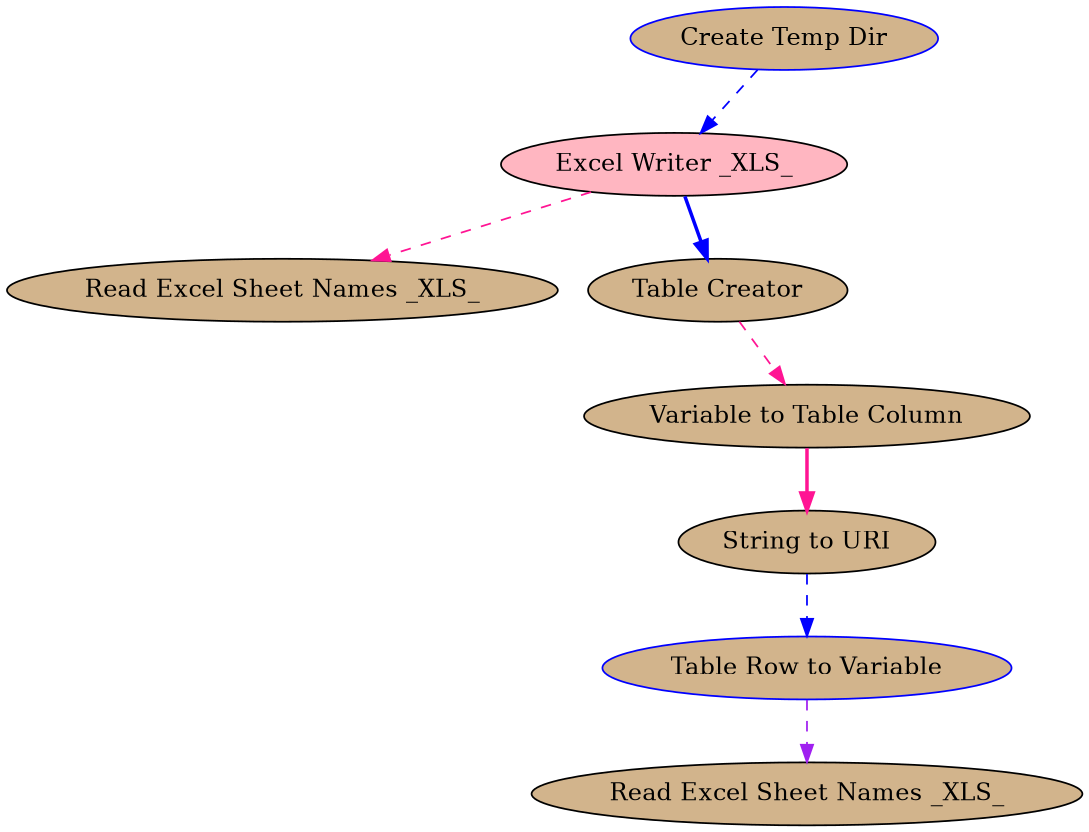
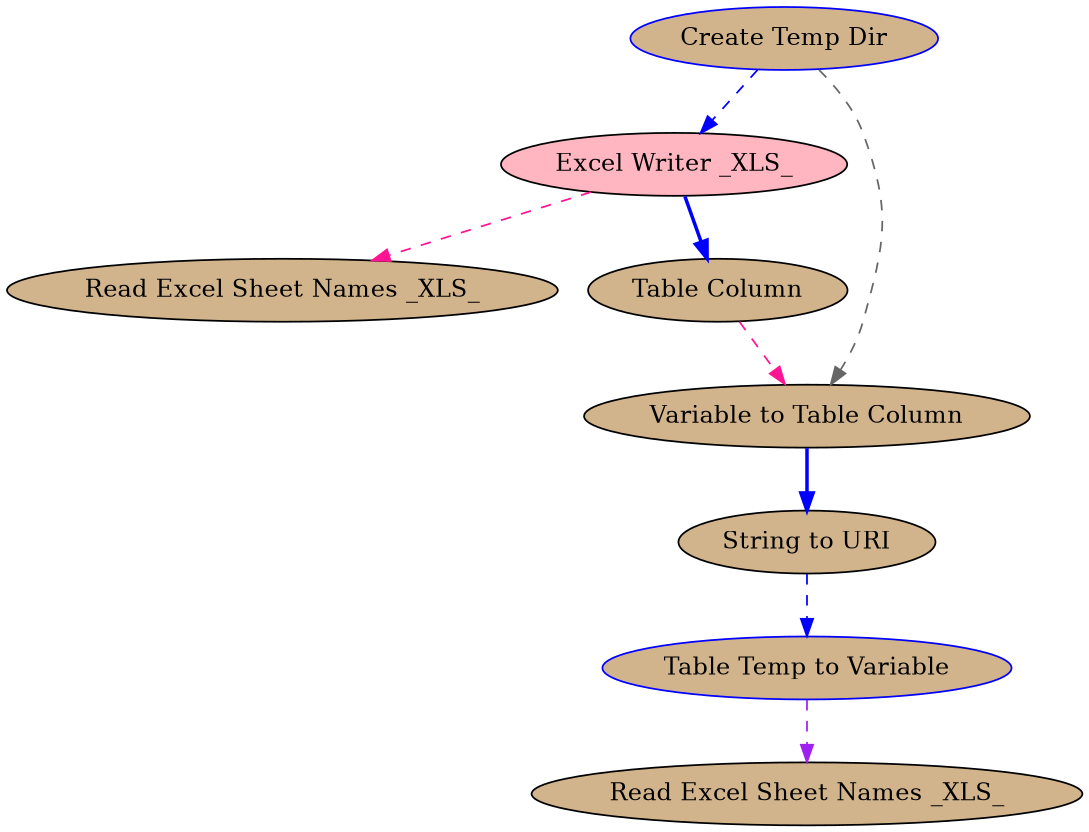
none -> (882, 215)
(718, 290) -> (718, 290)
(807, 471) -> (807, 471)
(807, 668) -> (807, 668)
